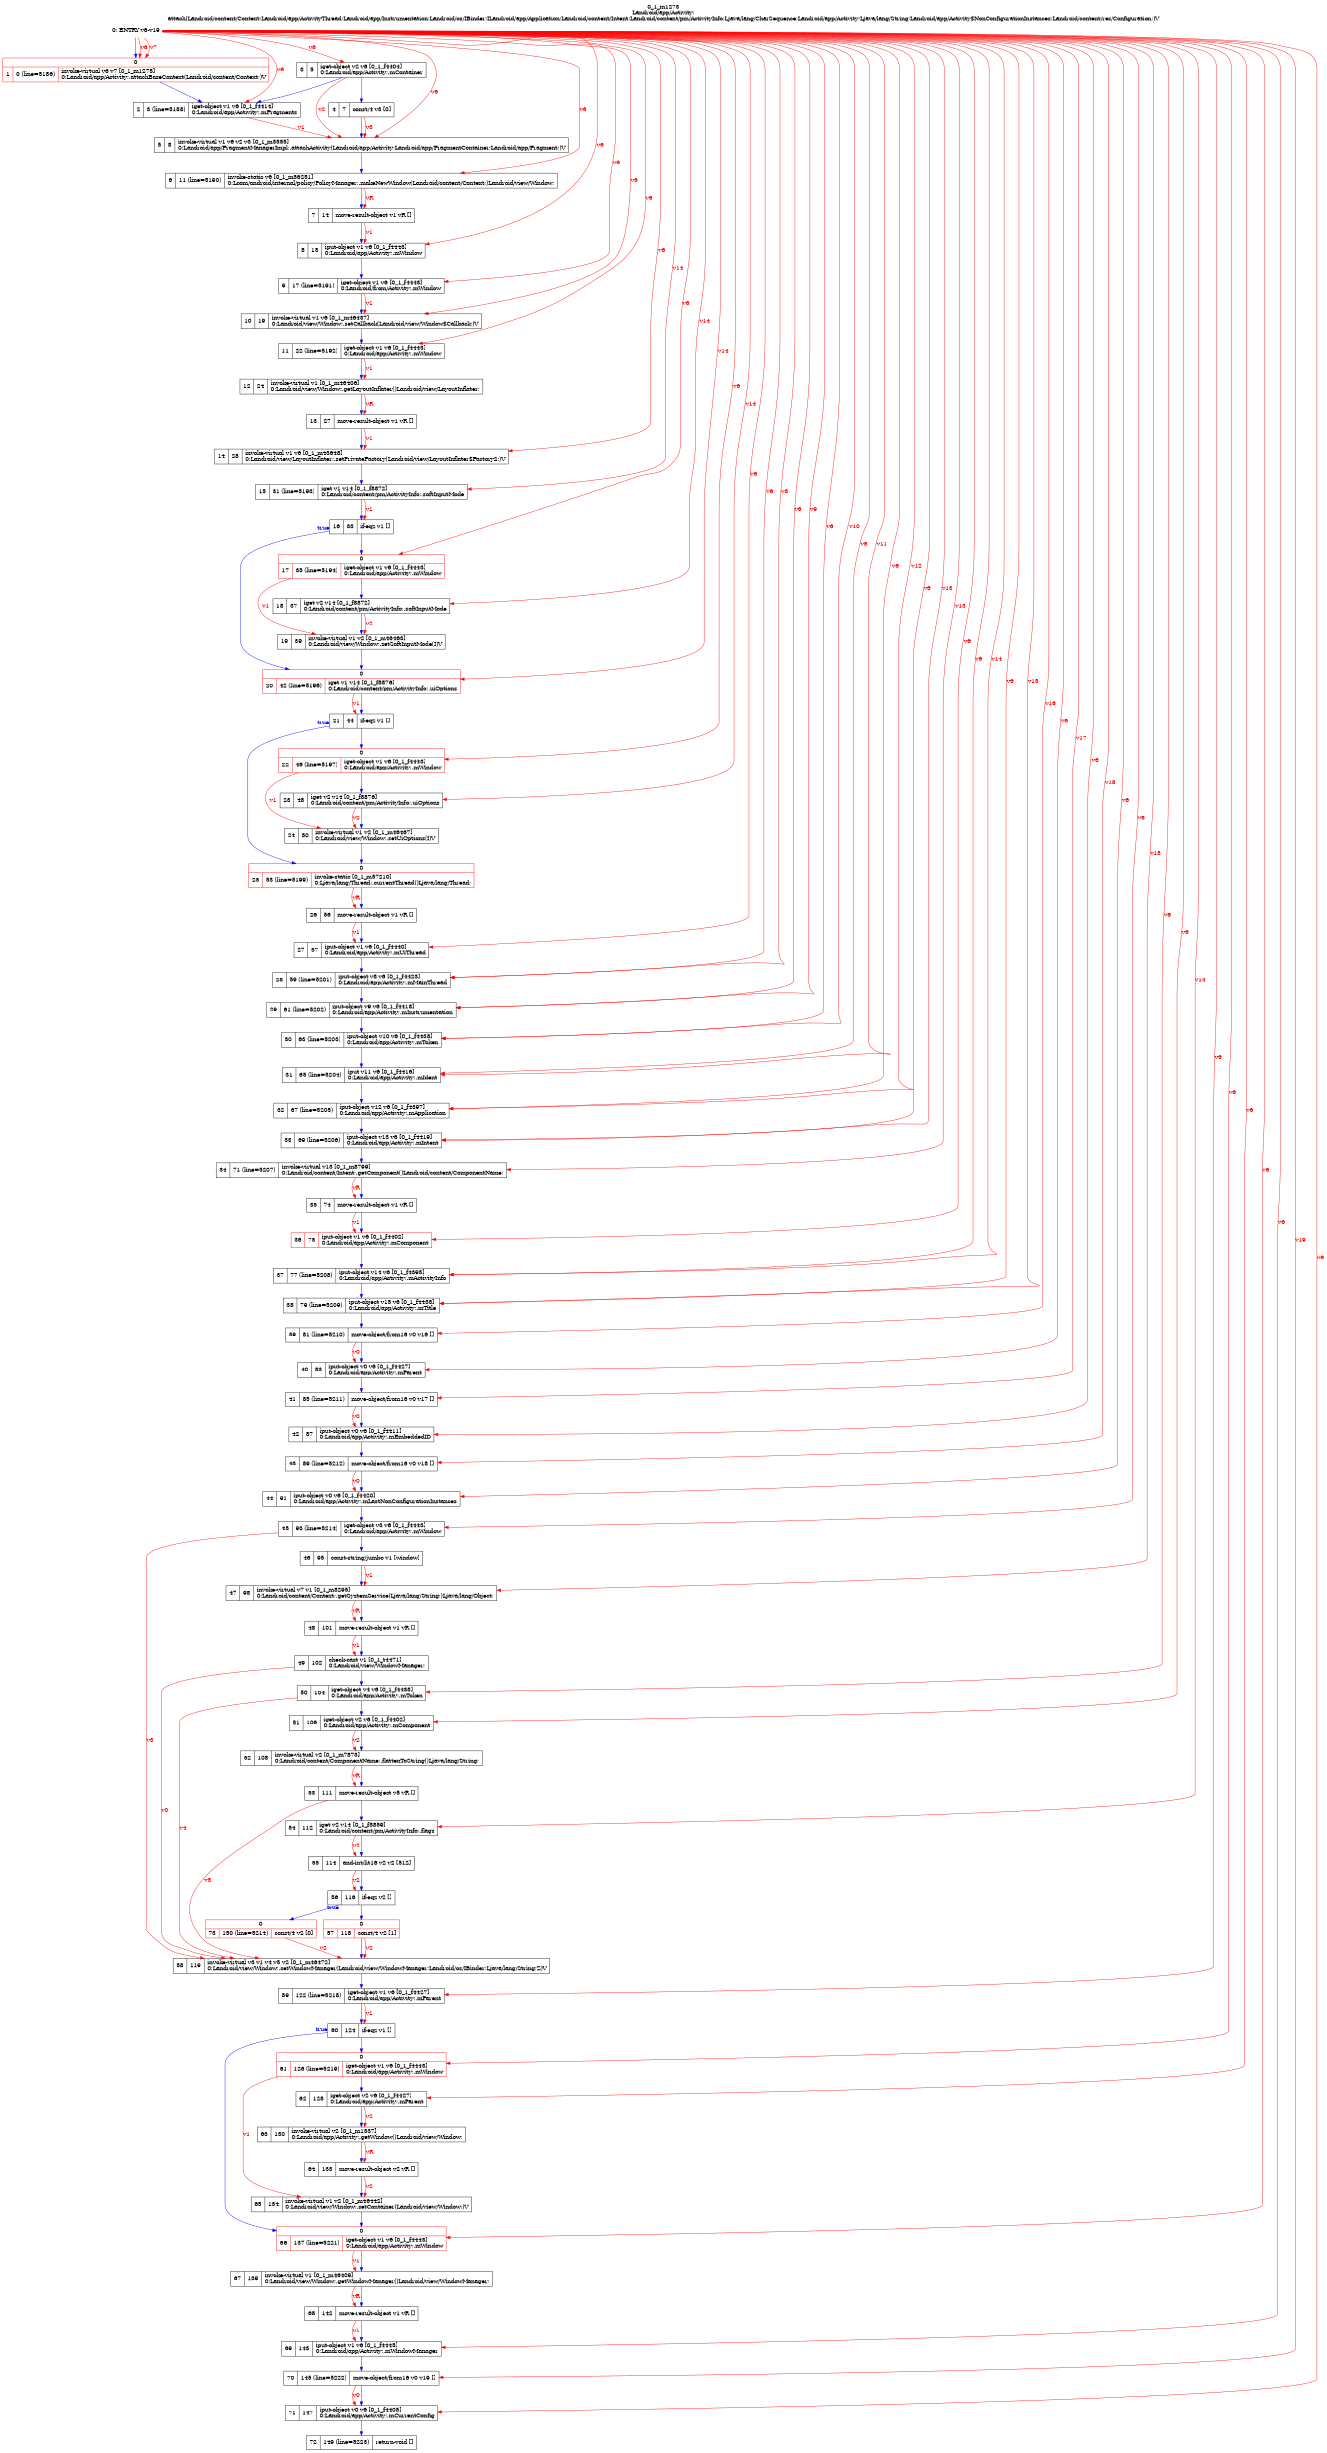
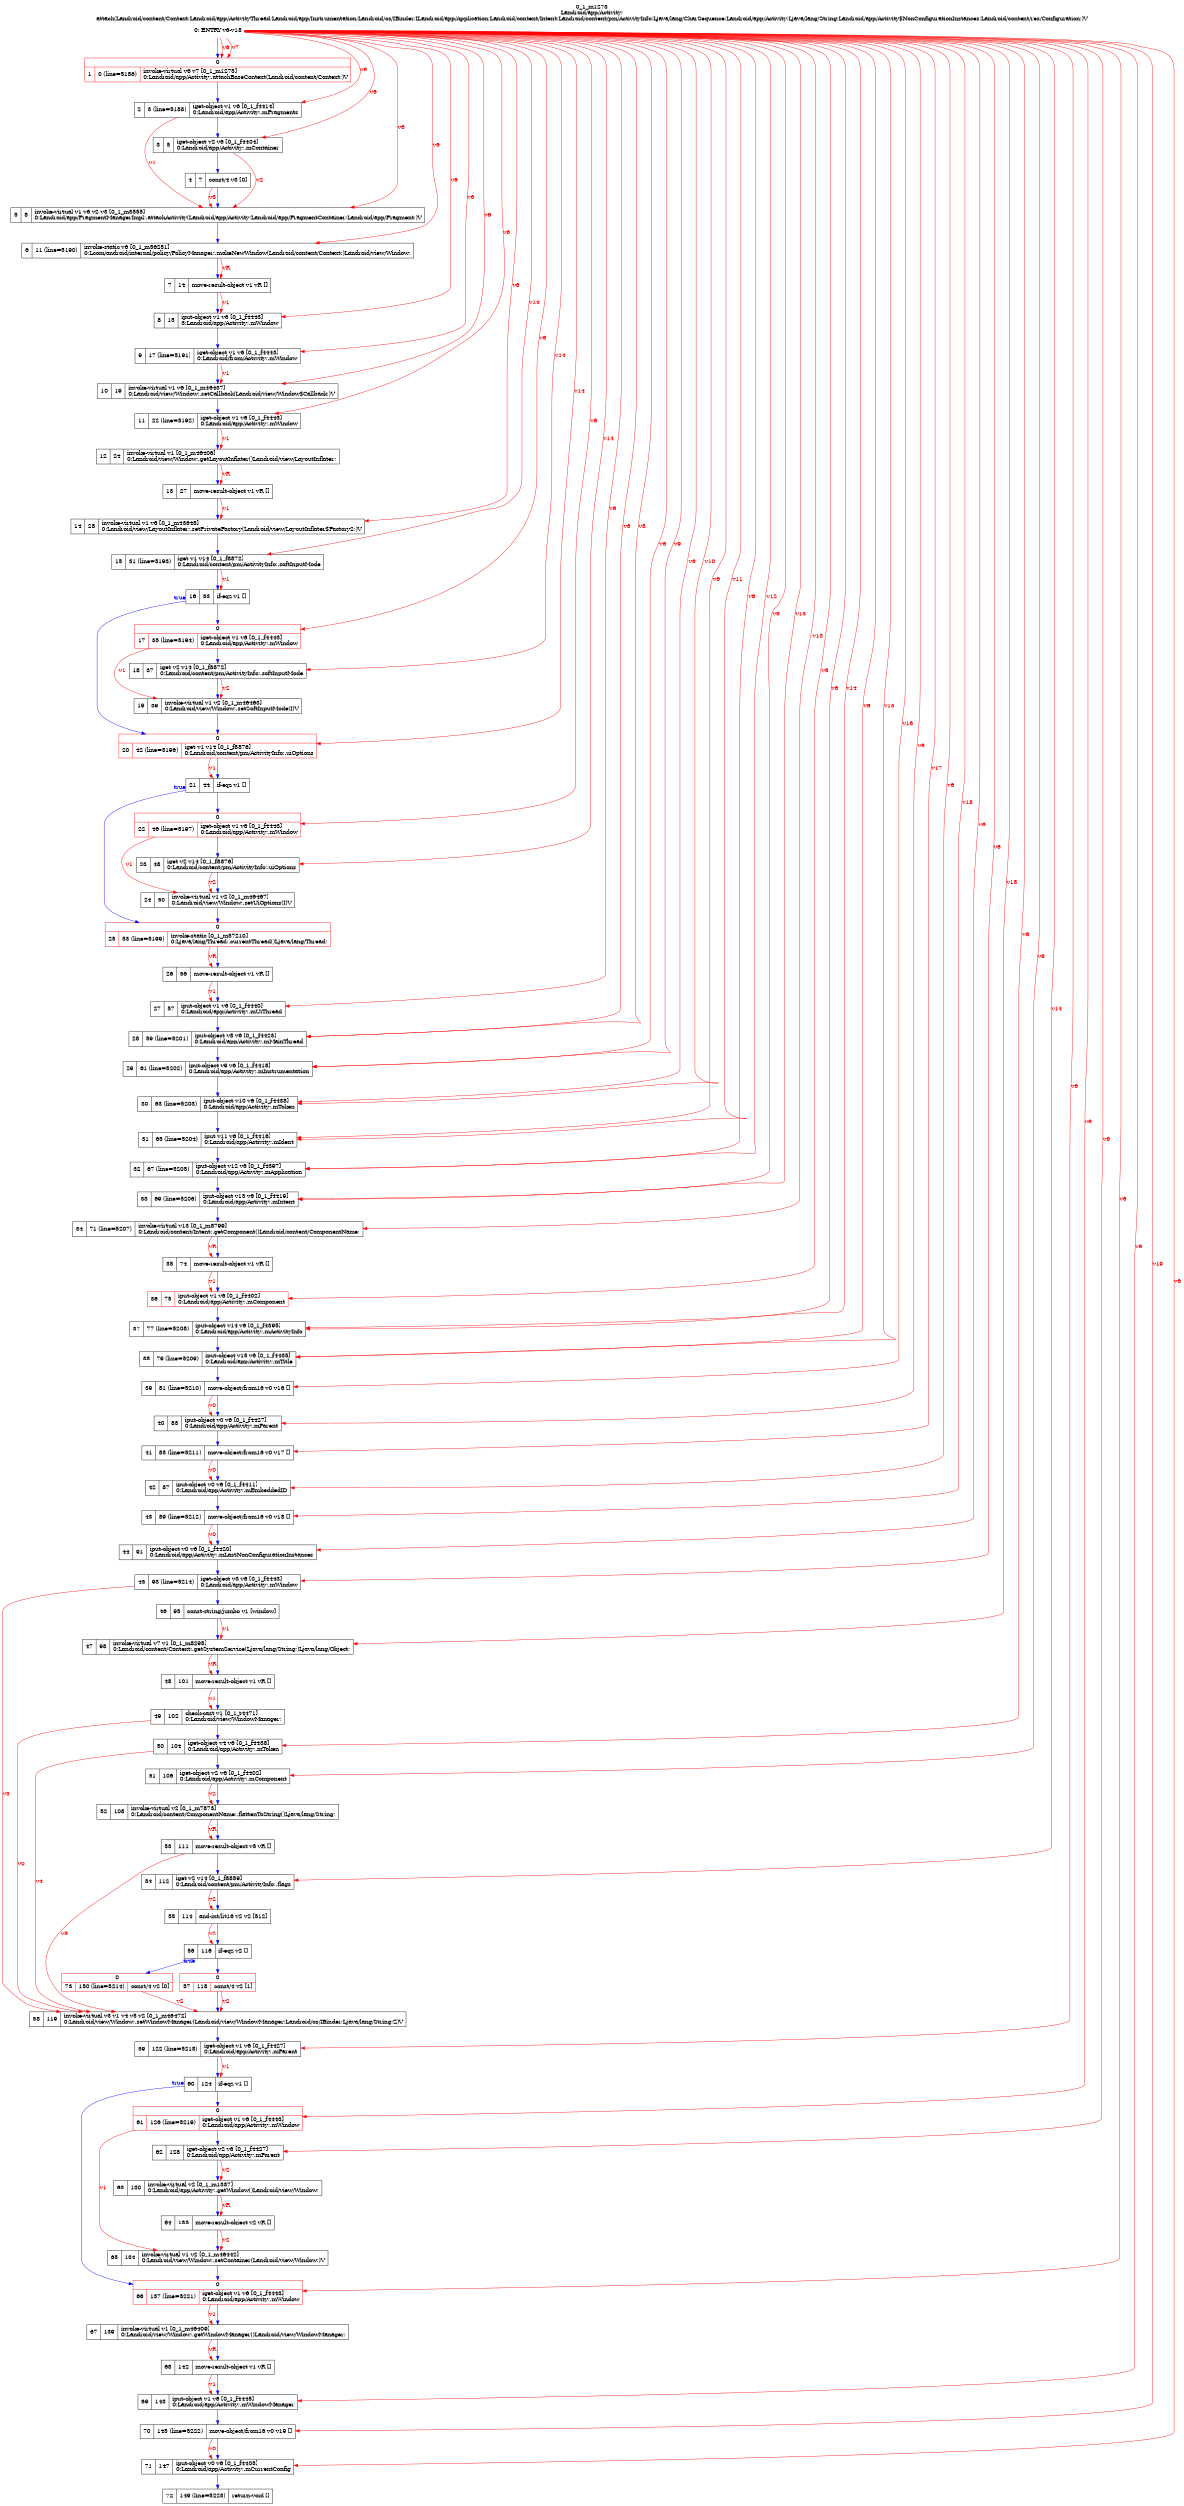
(136, 31) -> (218, 31)
(302, 91) -> (218, 126)
(373, 253) -> (230, 323)
